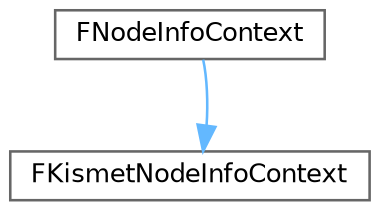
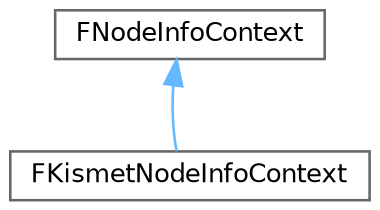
(207, 92) -> (173, 119)
